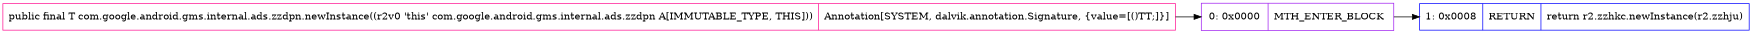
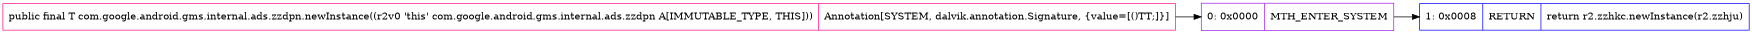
(1329, 17) -> (1329, 17)
